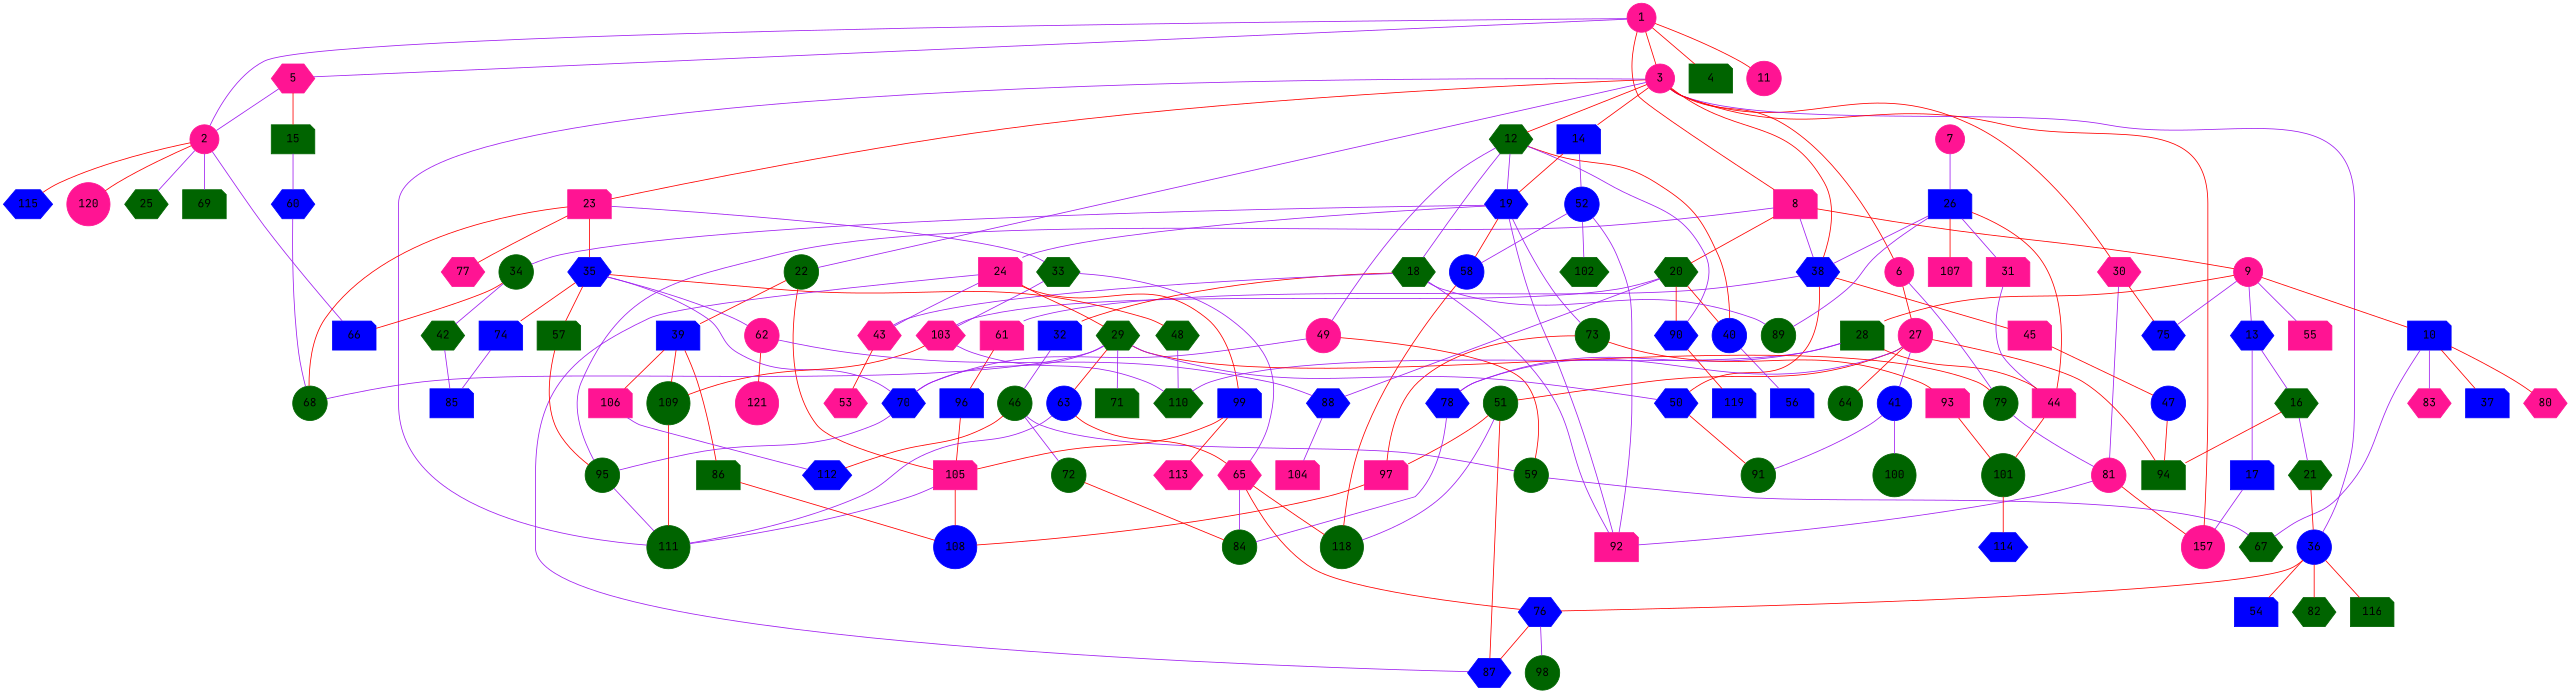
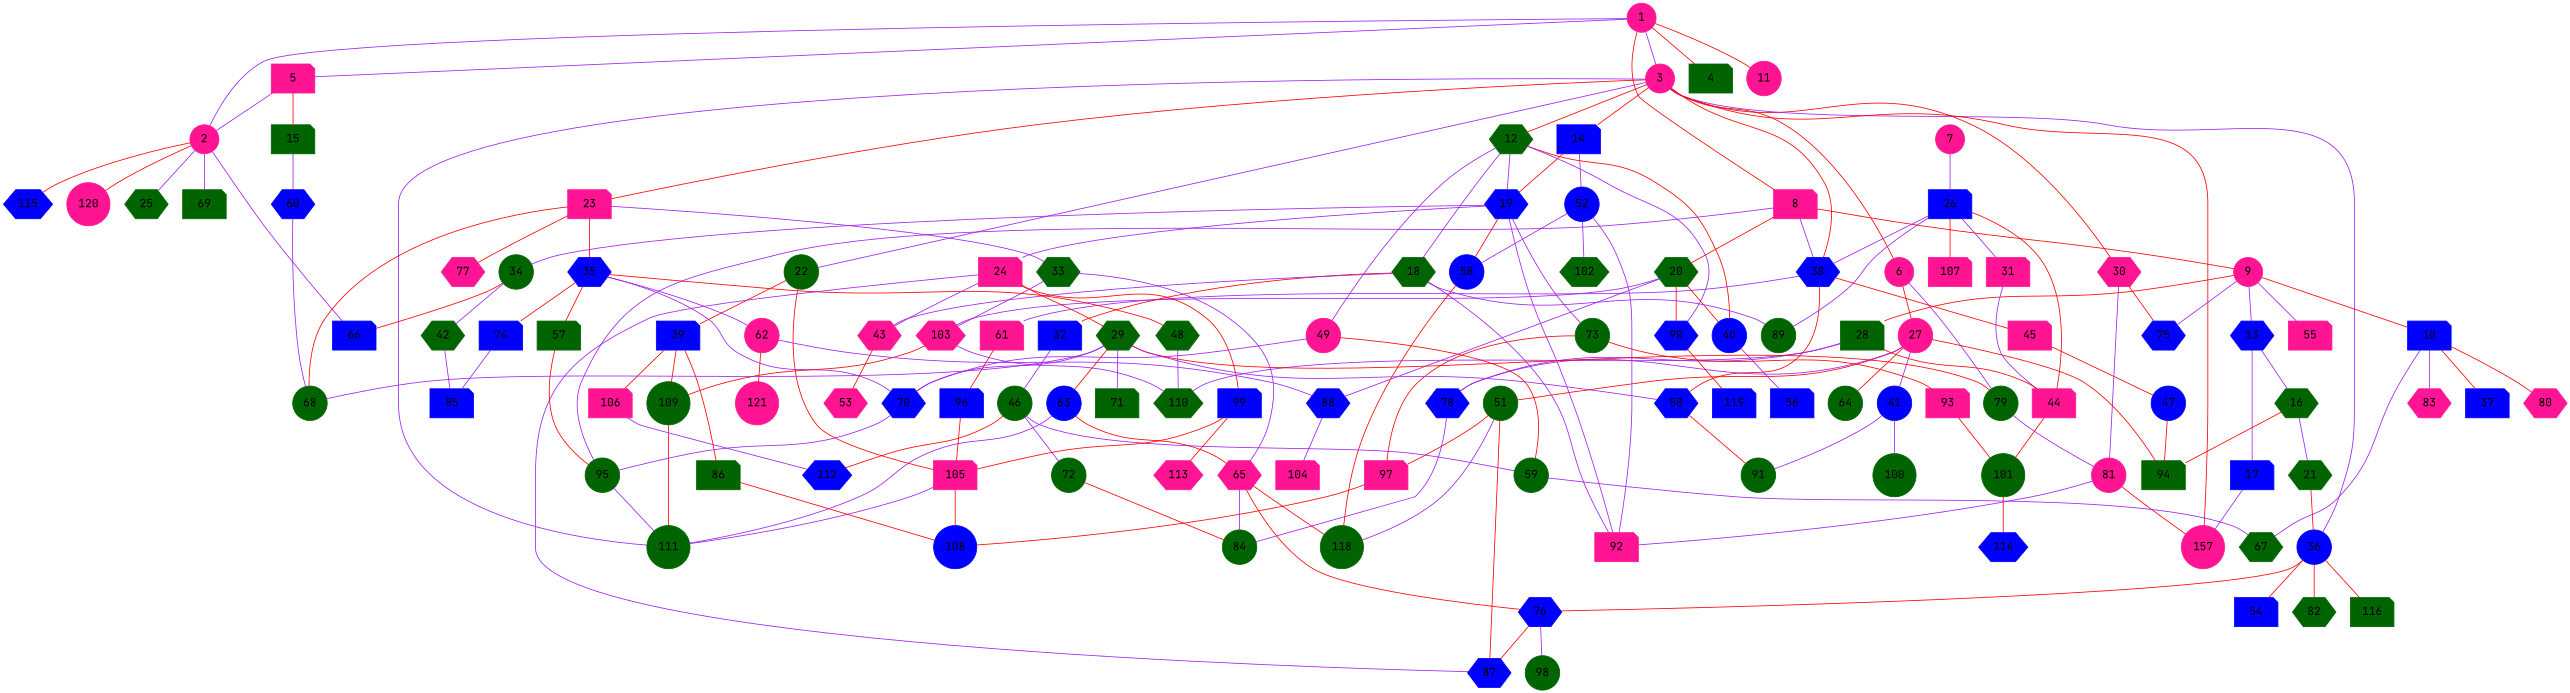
(1651, 48) -> (1651, 48)
(293, 79) -> (293, 79)
